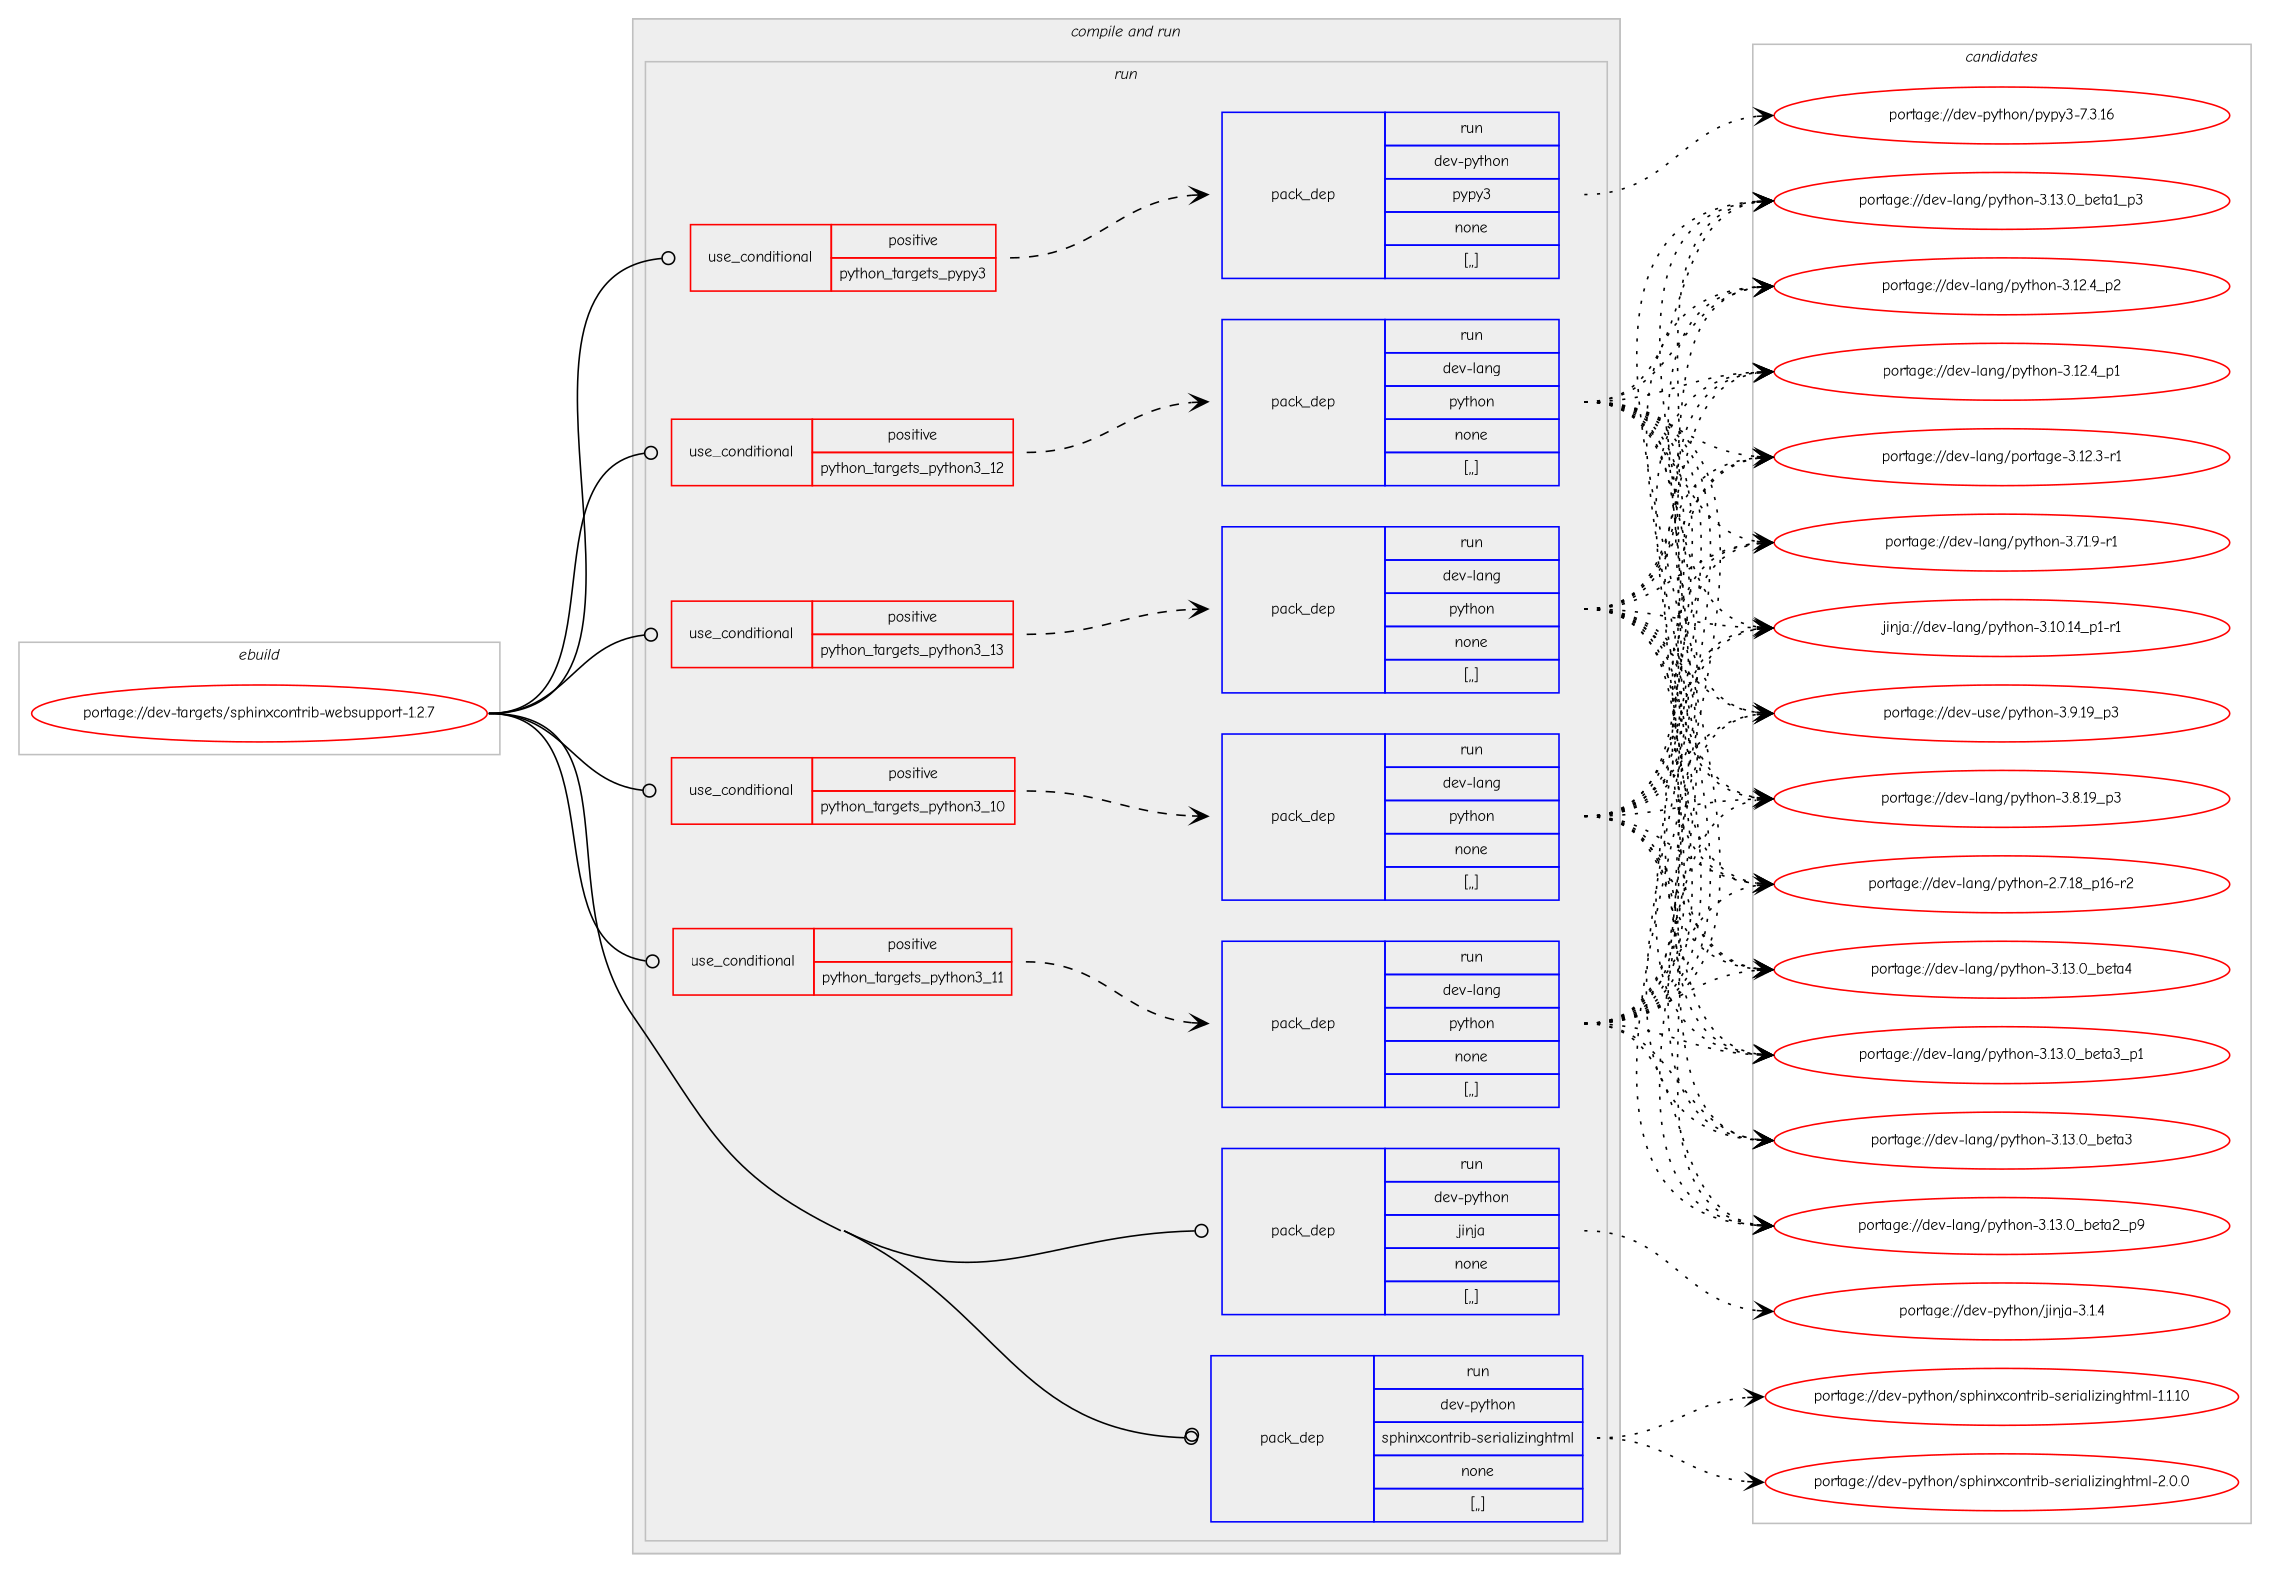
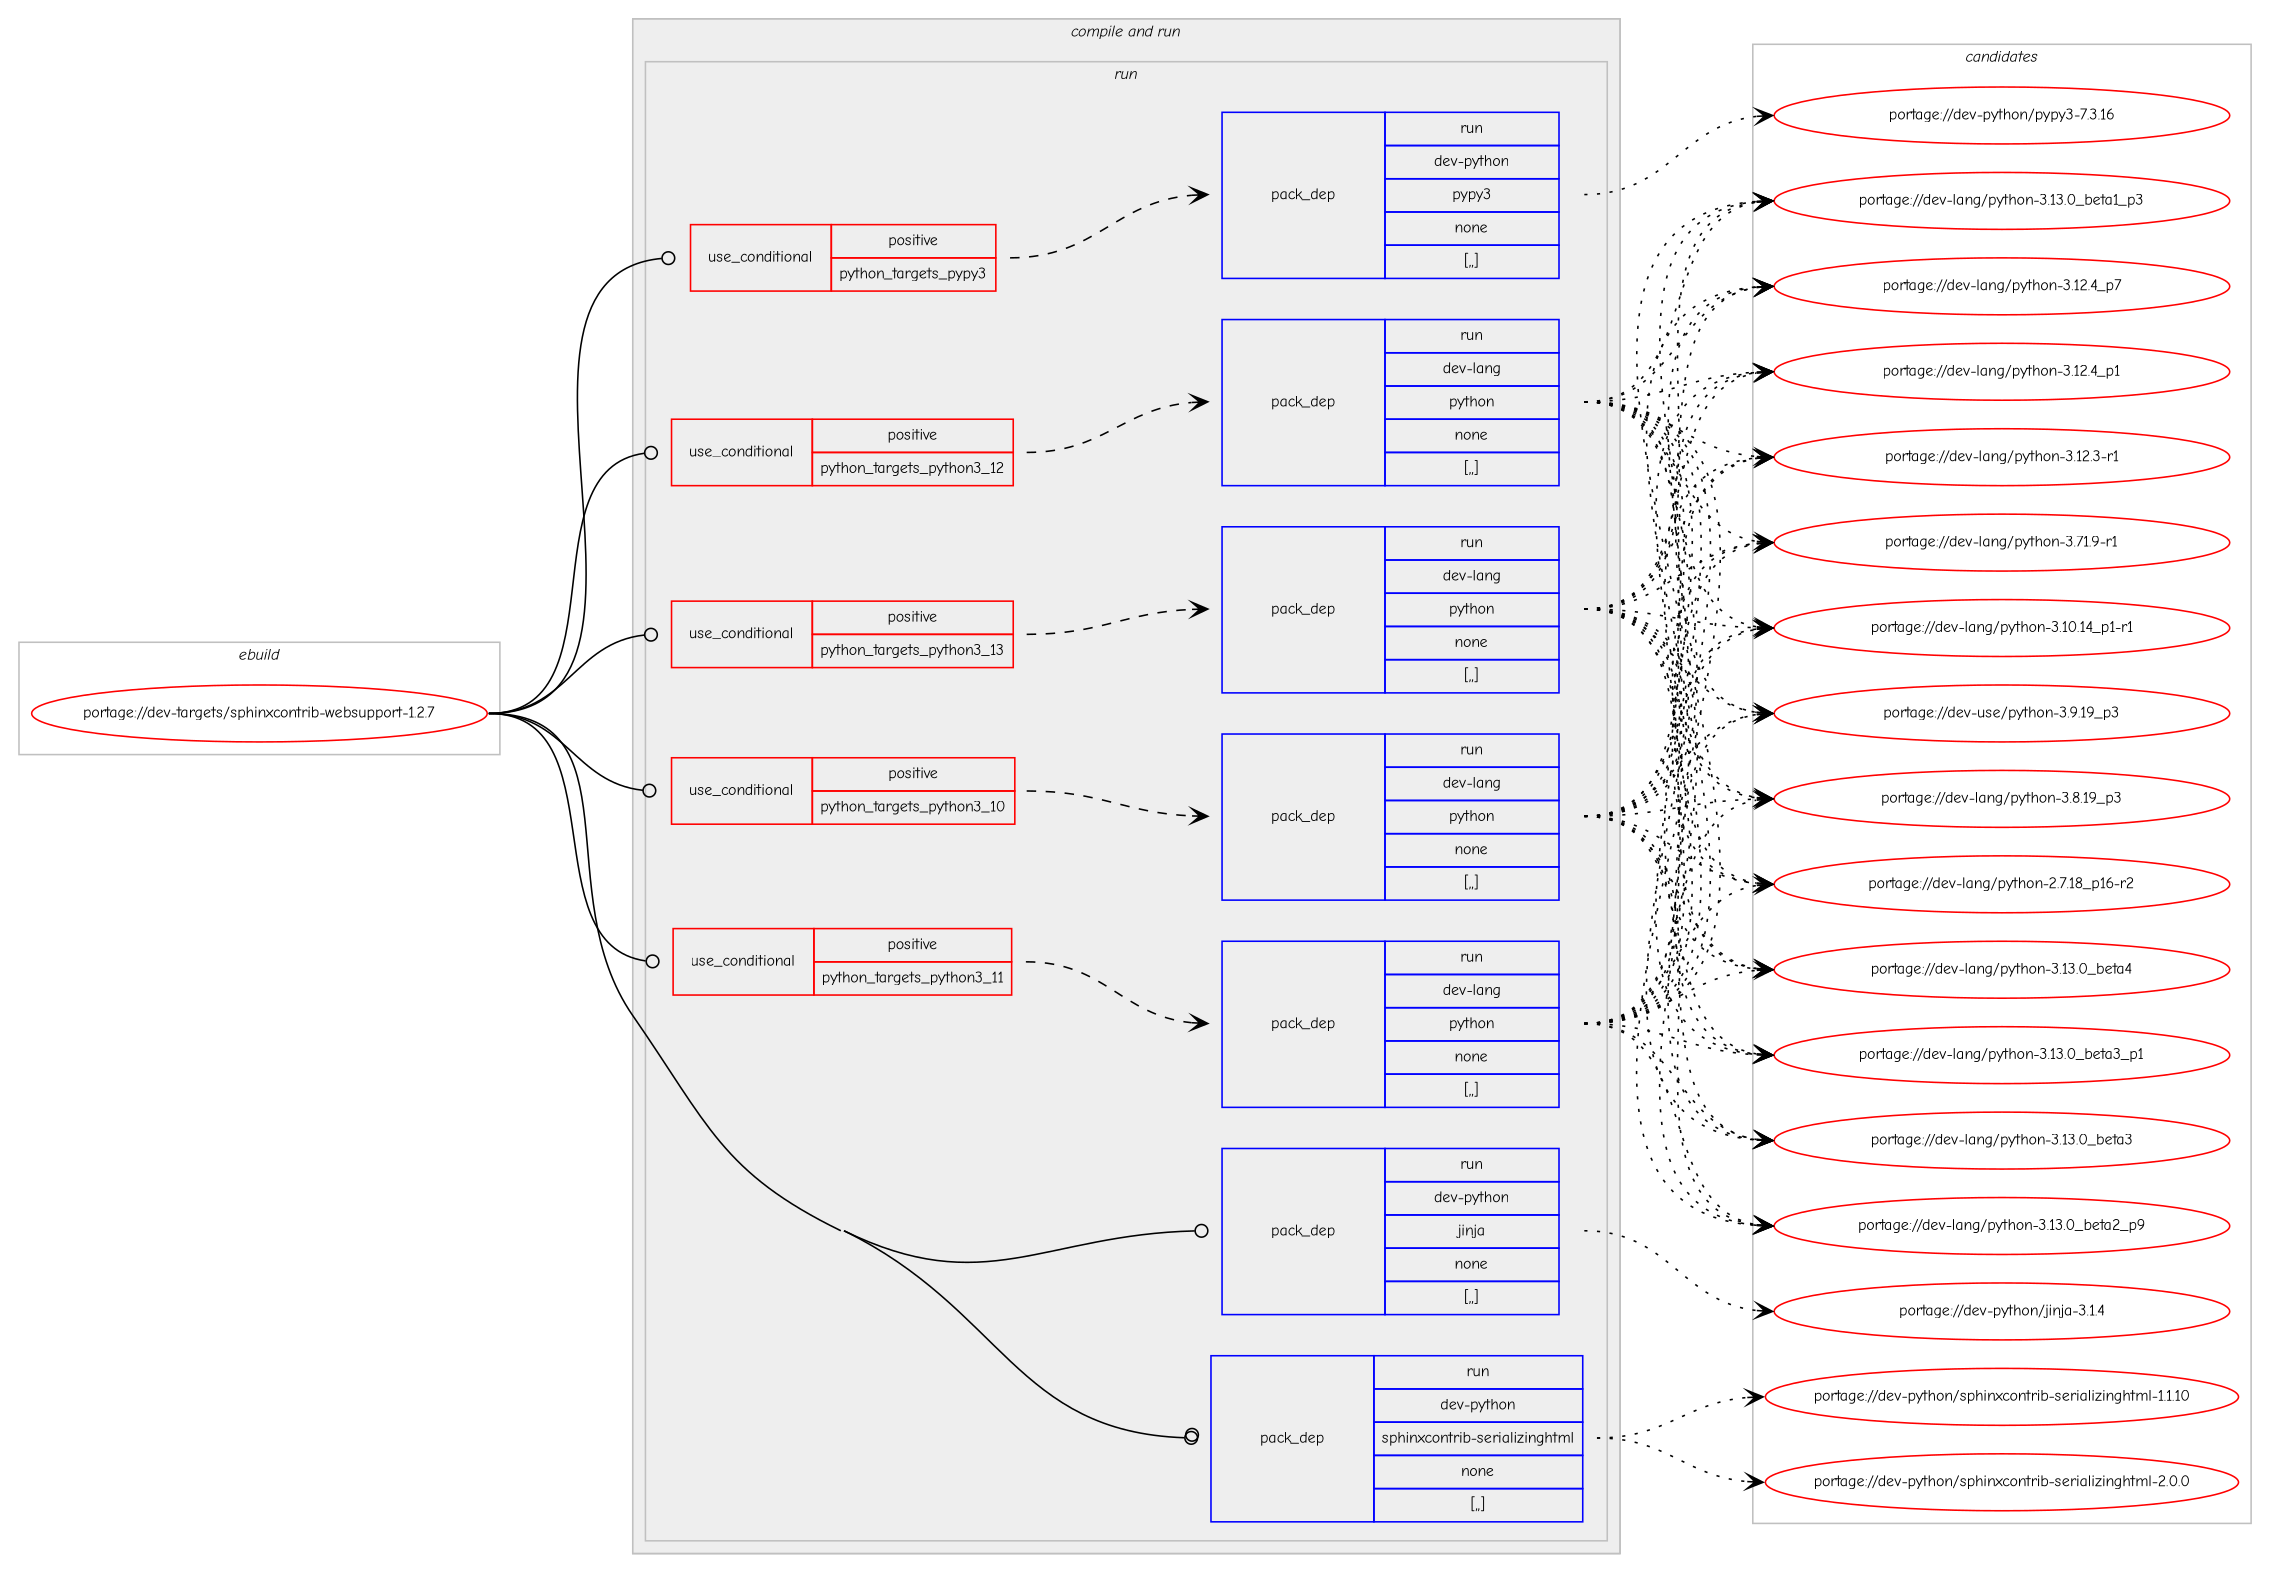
(2002, 286) -> (2002, 286)
(2002, 457) -> (2002, 457)
(2002, 628) -> (2002, 628)
